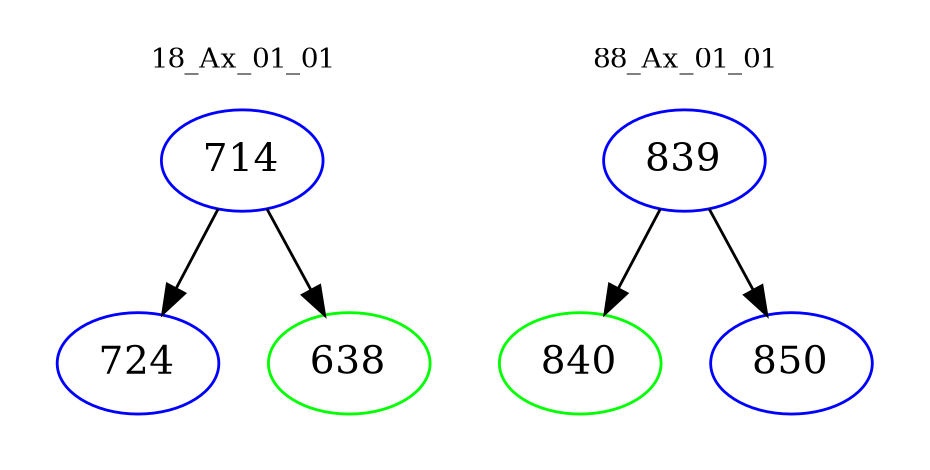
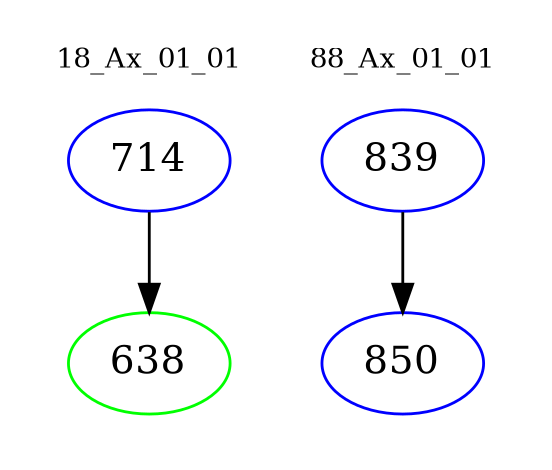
(138, 363) -> none
(580, 363) -> none
